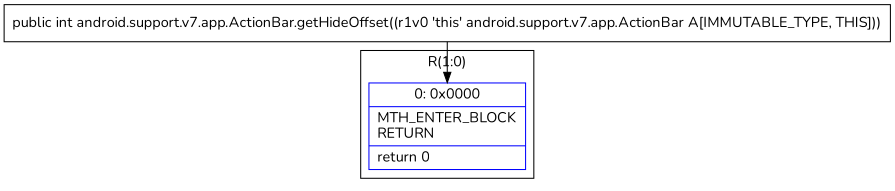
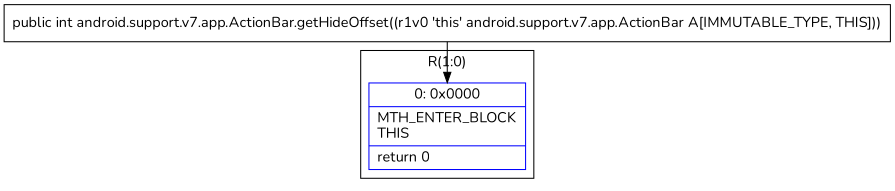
(406, 133) -> (393, 133)
